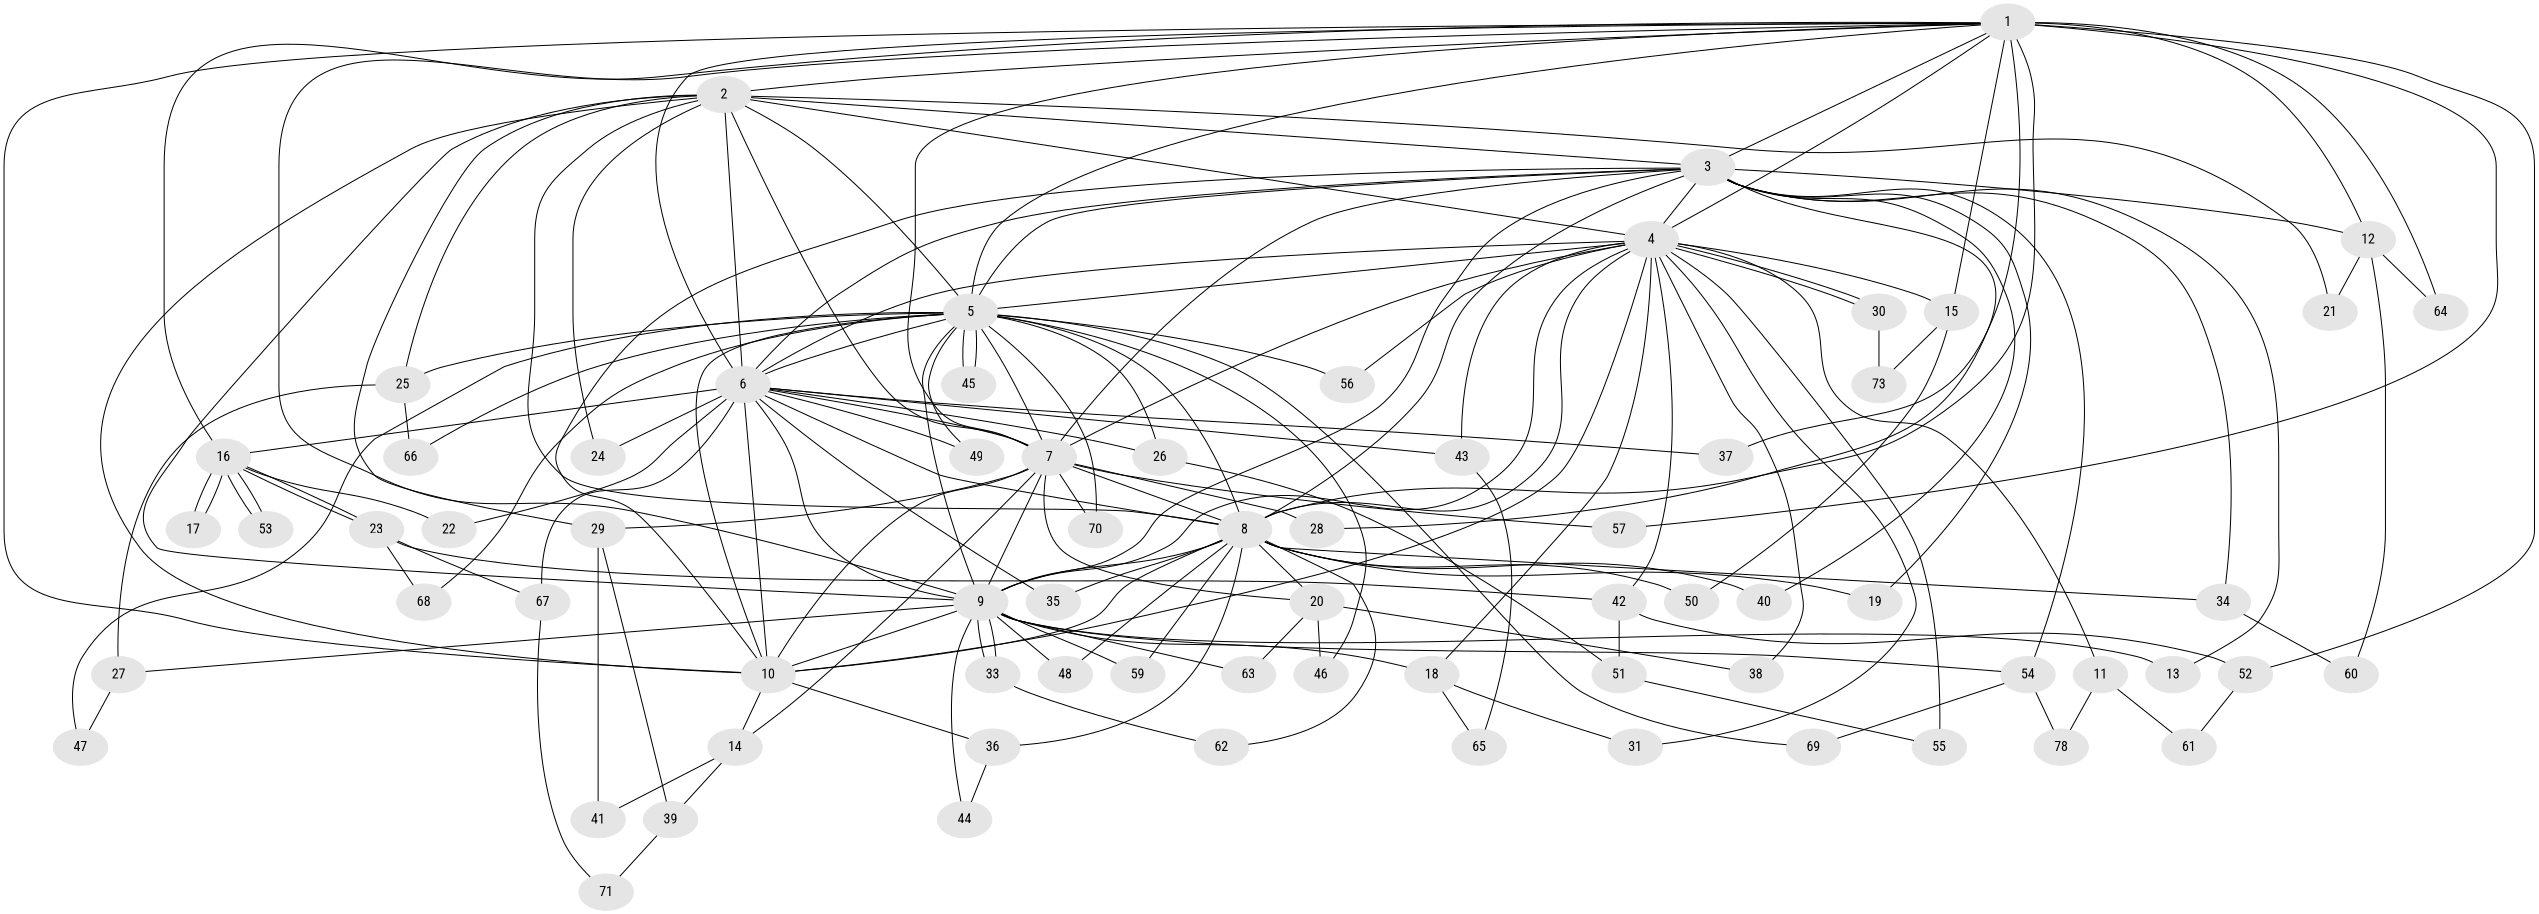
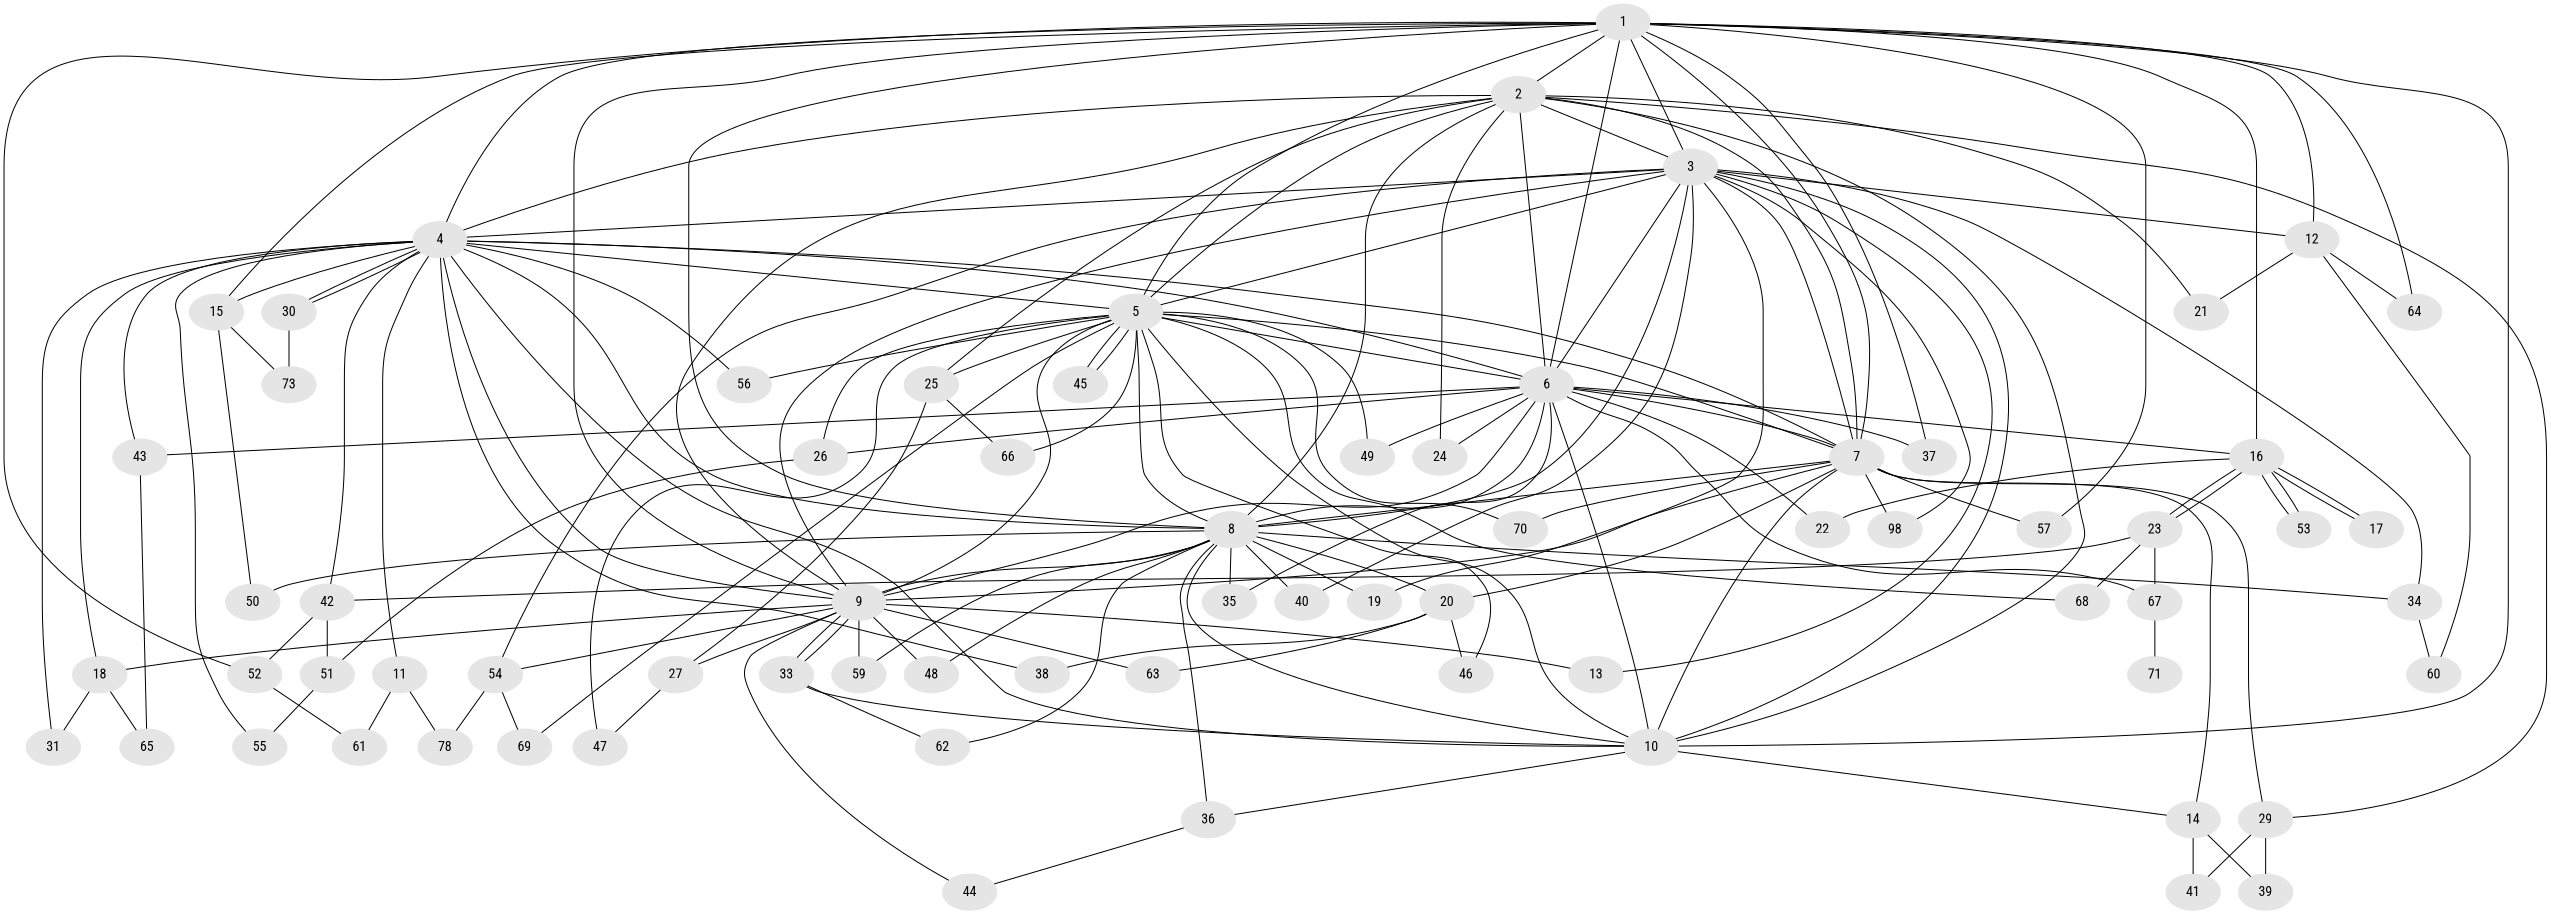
(1317, 530) -> (1895, 530)
(874, 638) -> (1111, 727)
(638, 856) -> none
